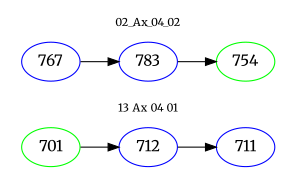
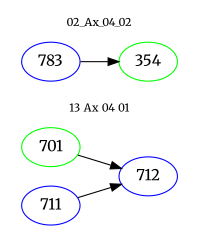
(51, 62) -> none
(246, 62) -> (148, 62)
(192, 147) -> (94, 193)
